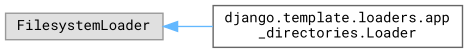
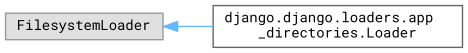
(338, 26) -> (338, 26)
